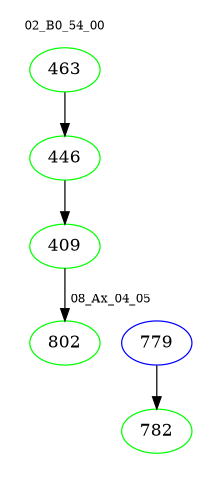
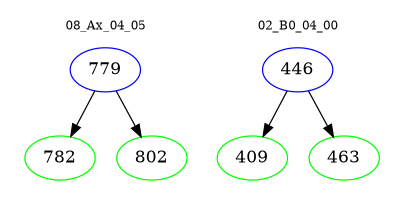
(65, 26) -> (298, 26)
(65, 108) -> (318, 108)
(65, 158) -> (298, 70)
(65, 295) -> (126, 108)
